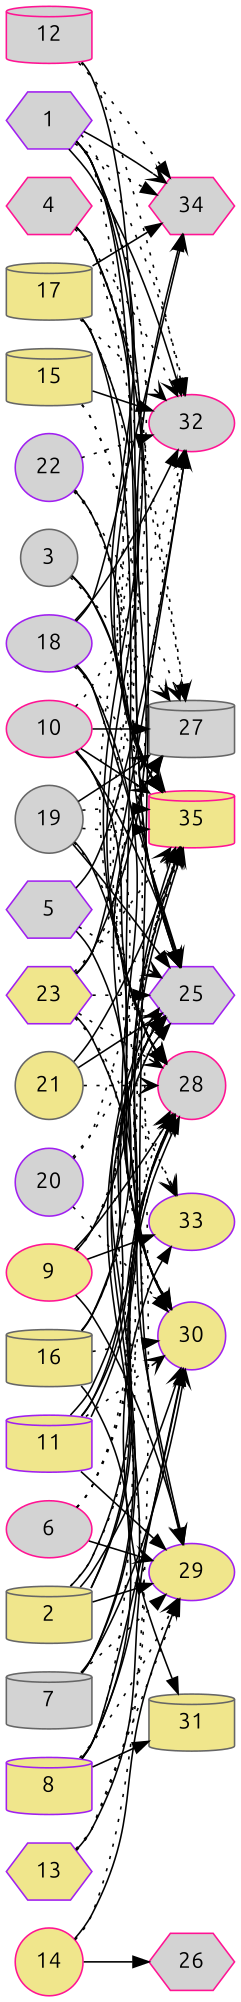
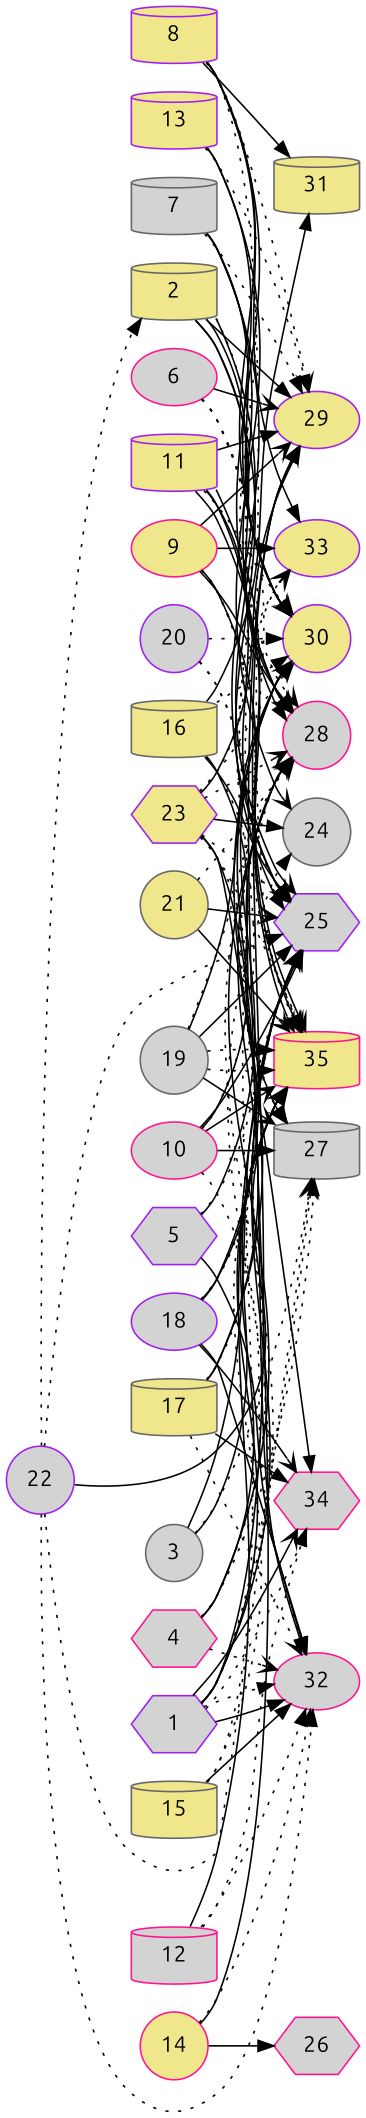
(145, 683) -> (258, 1444)
(121, 768) -> (52, 885)
none -> (317, 832)
(49, 1871) -> (174, 120)
